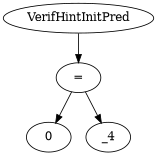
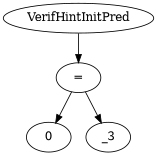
(108, 137) -> (108, 137)
